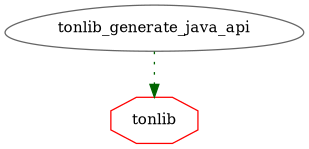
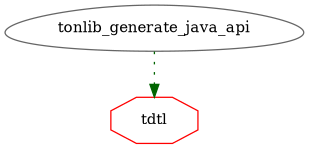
(154, 120) -> (154, 120)
